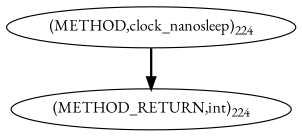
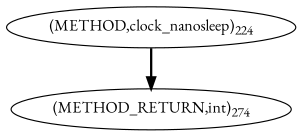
(241, 108) -> (241, 108)
